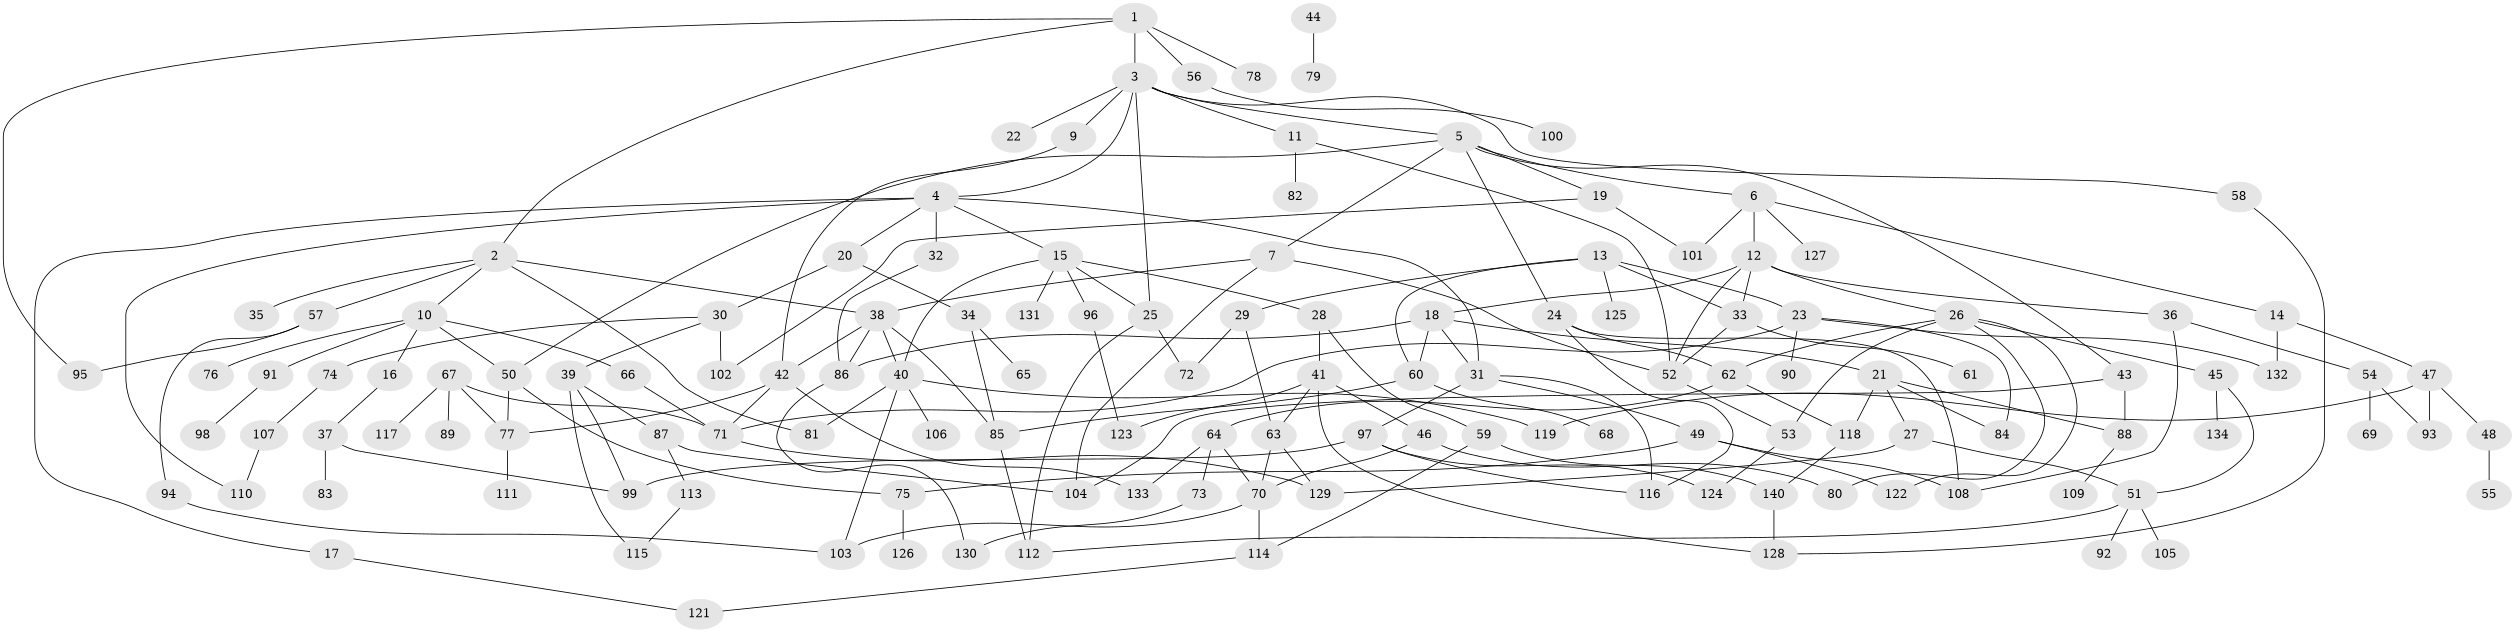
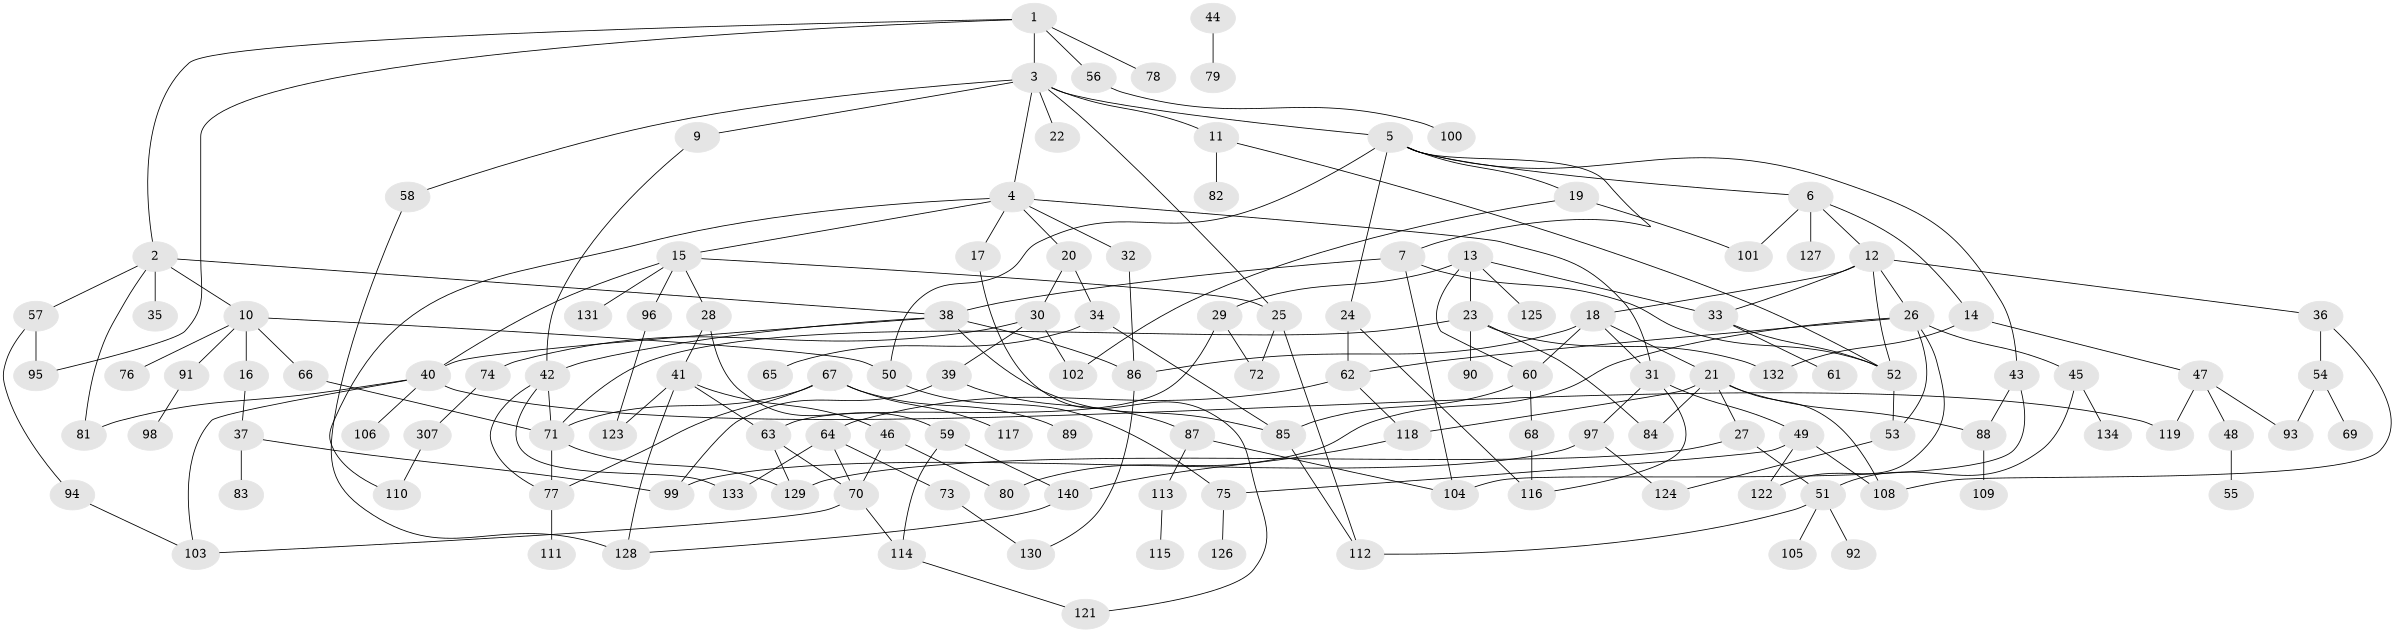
(1772, 338) -> (1822, 414)
(508, 406) -> (552, 470)
(264, 435) -> (428, 435)
(585, 471) -> none
(1503, 476) -> (1532, 465)
